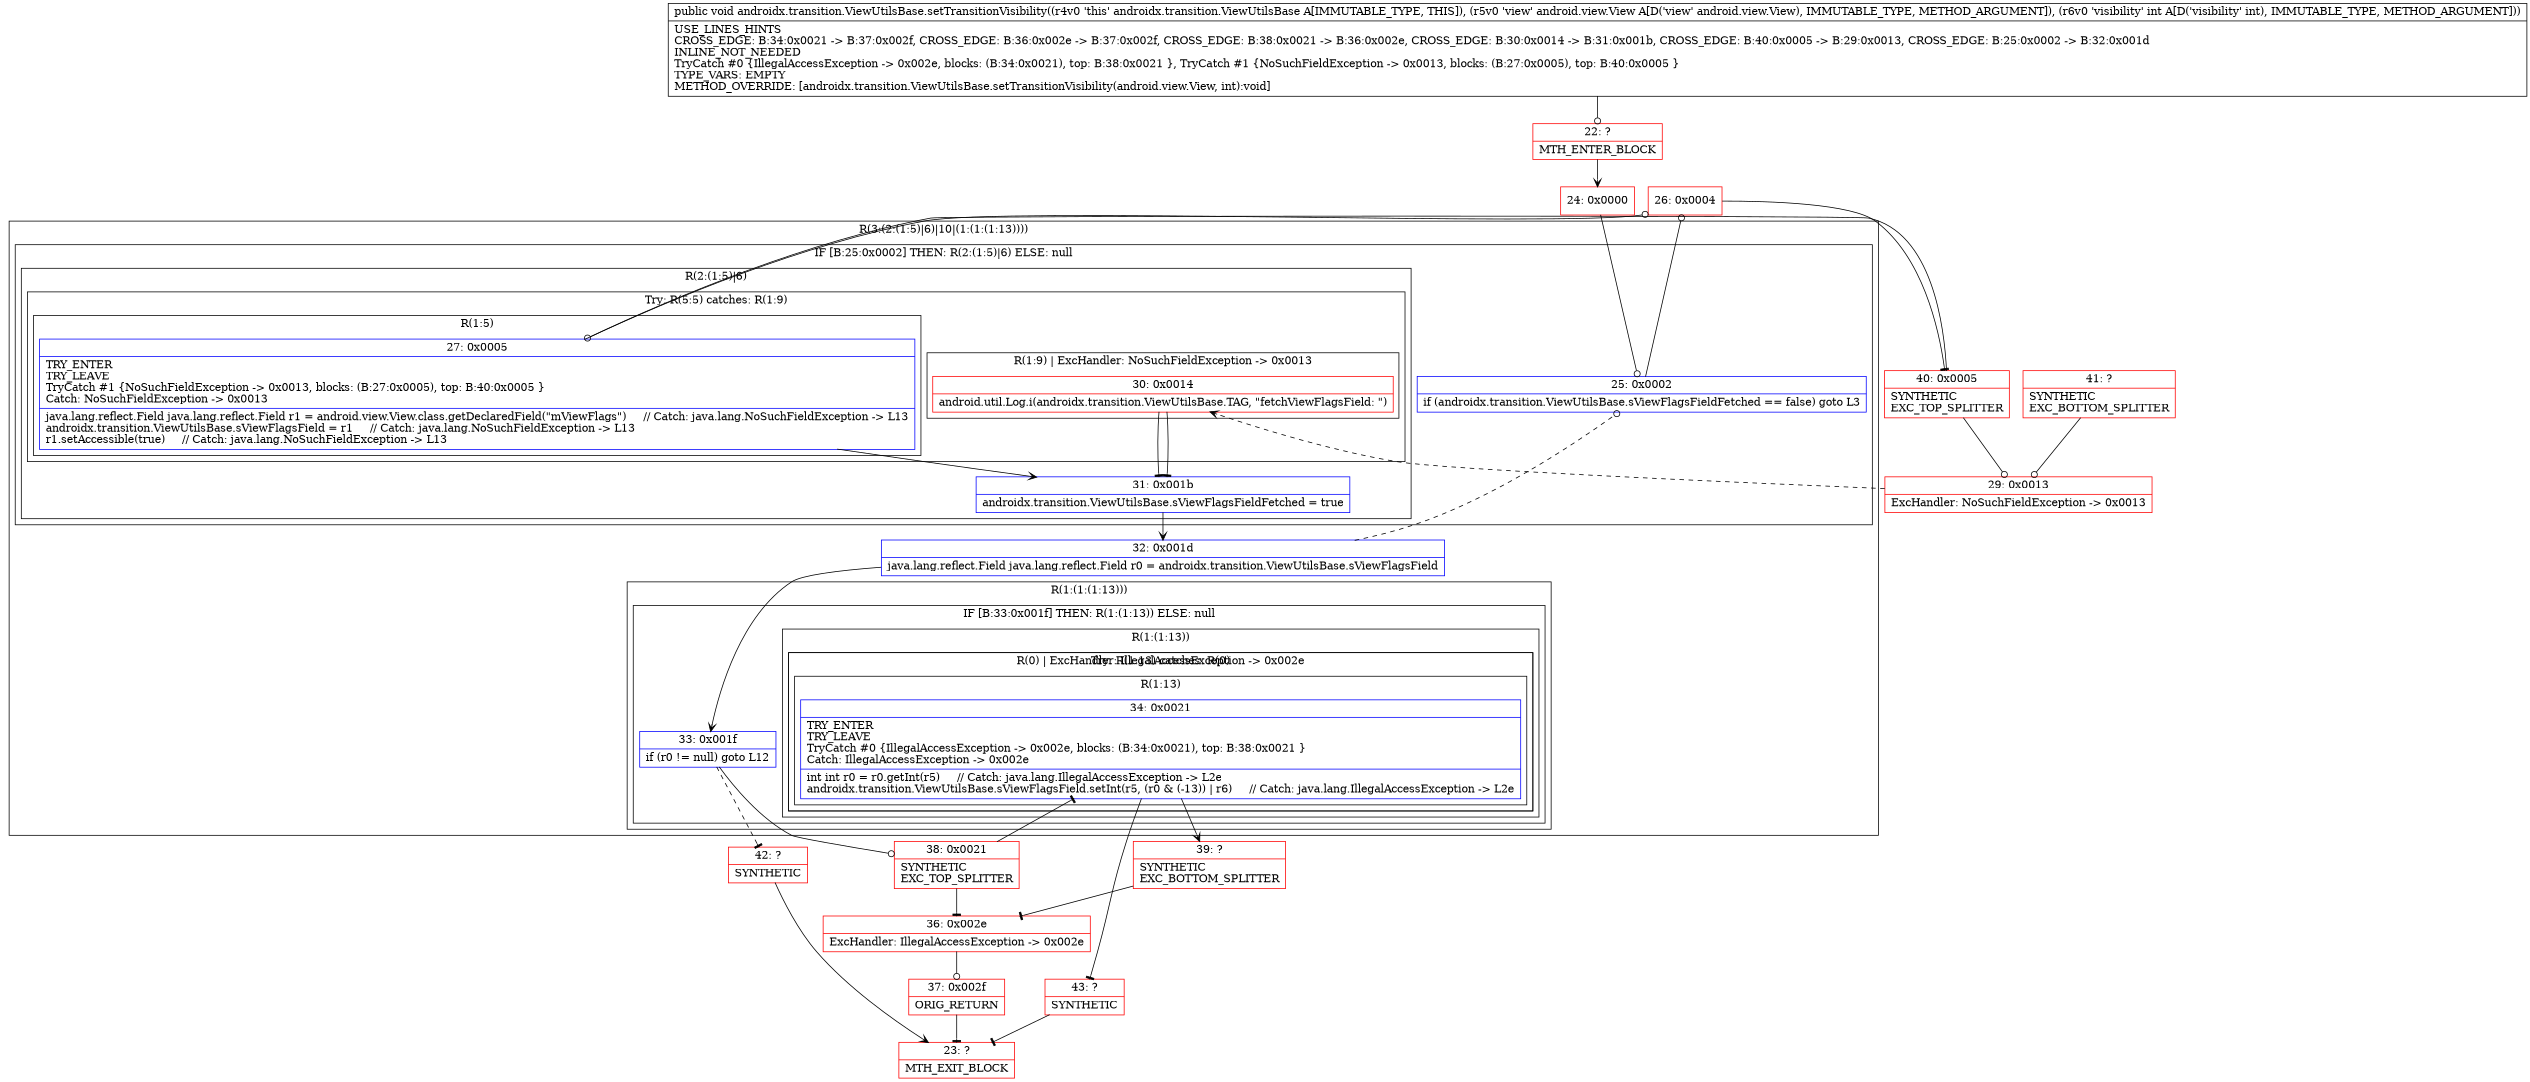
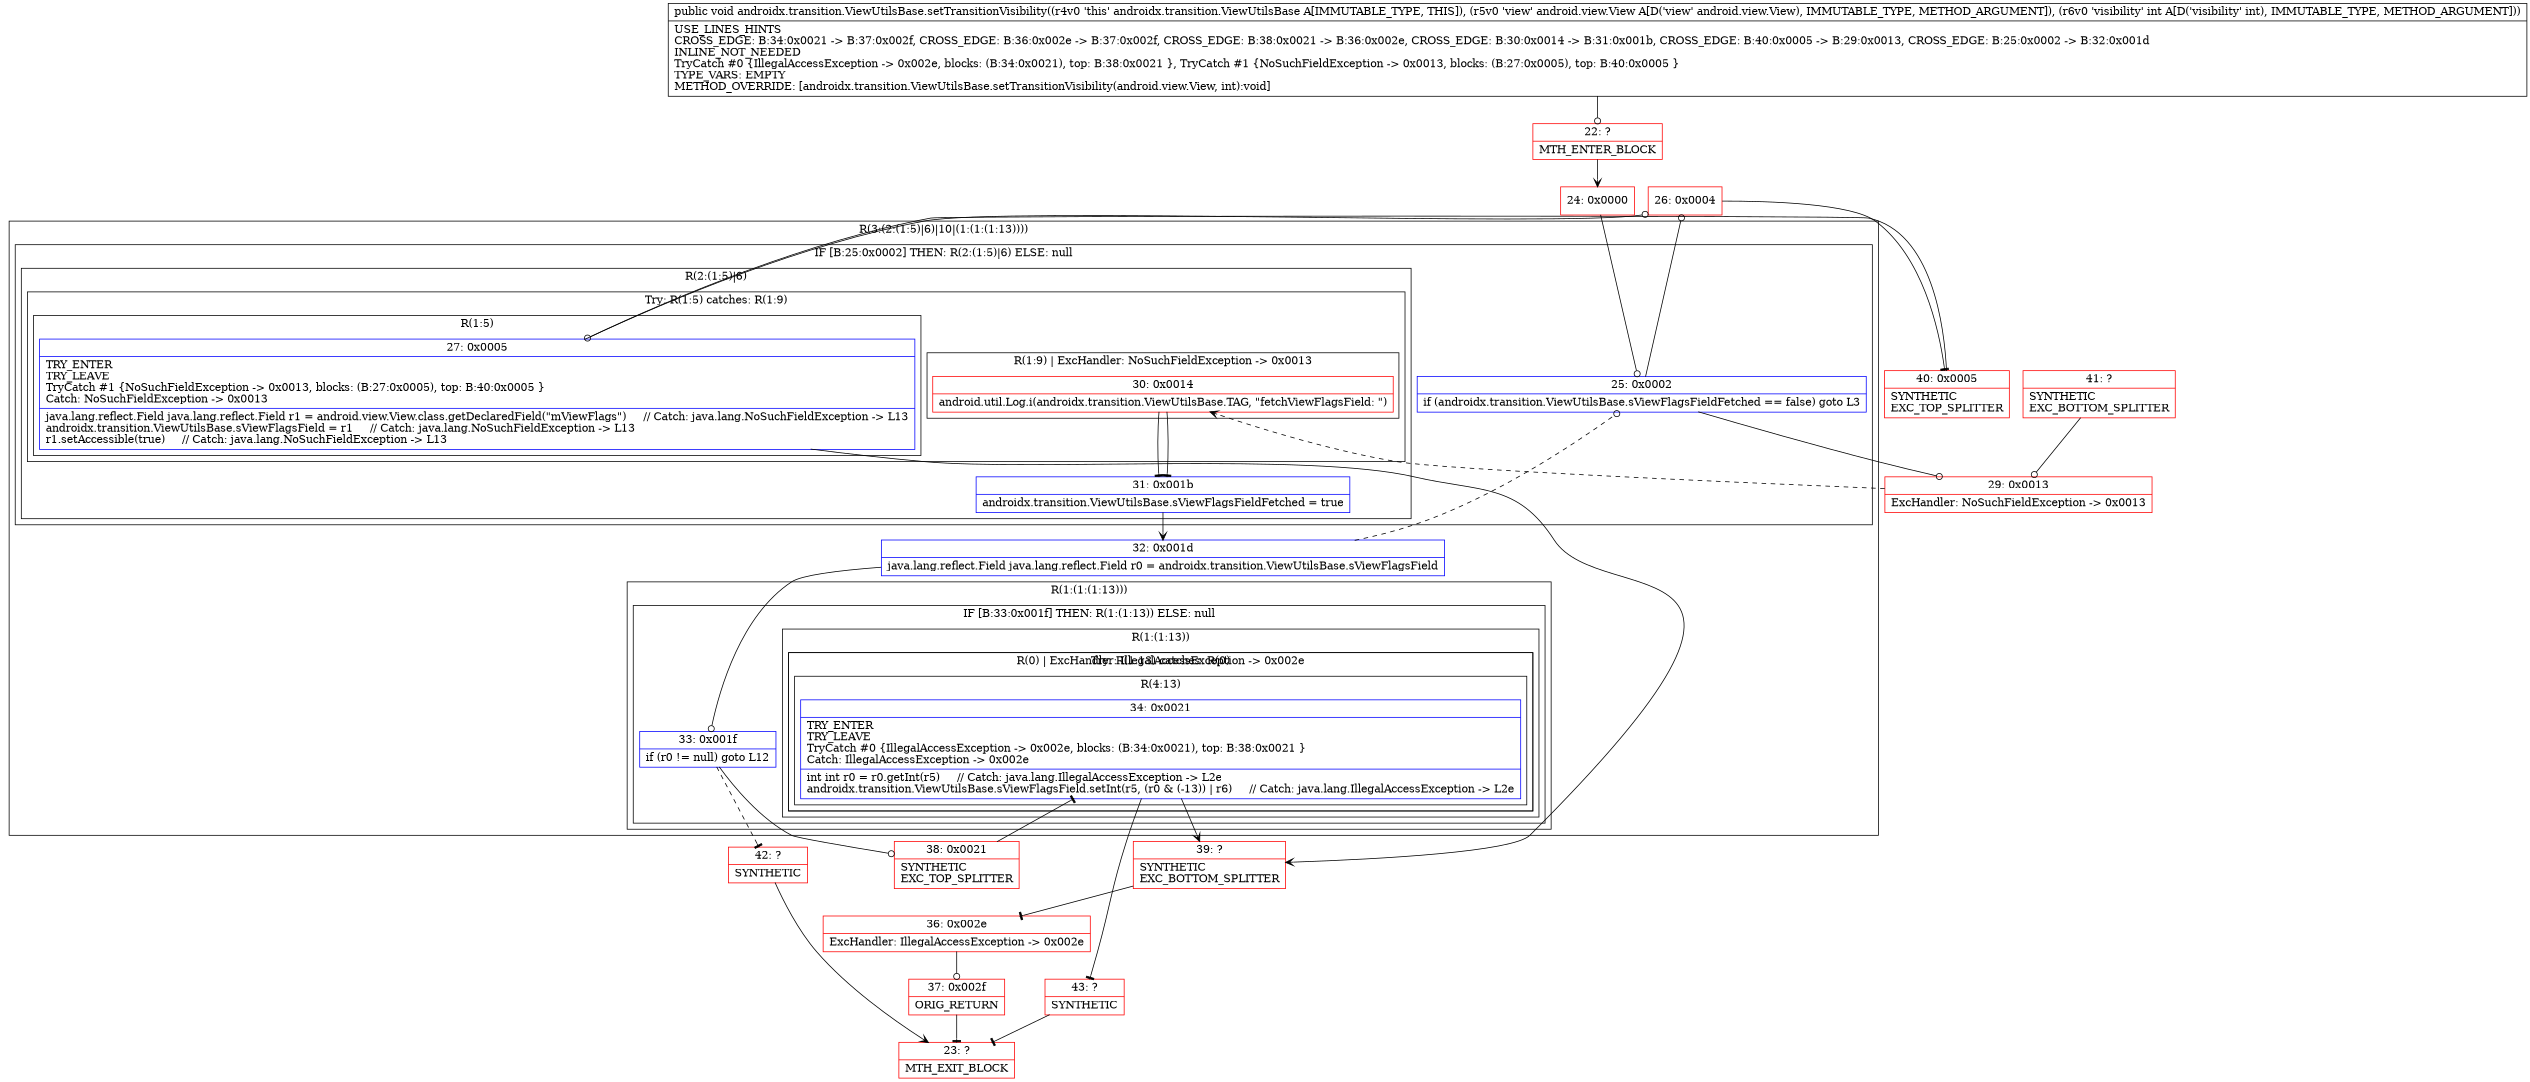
(716, 301) -> (716, 301)
(1983, 445) -> (1817, 445)
(957, 466) -> (1520, 504)
(759, 613) -> (759, 613)
(1161, 685) -> (1161, 685)
(957, 901) -> none
